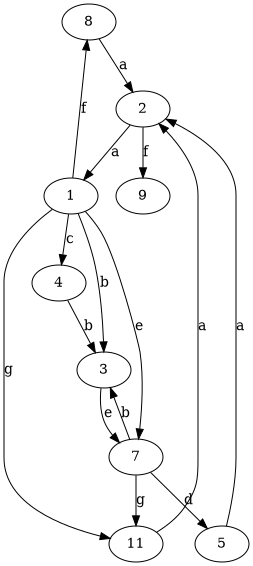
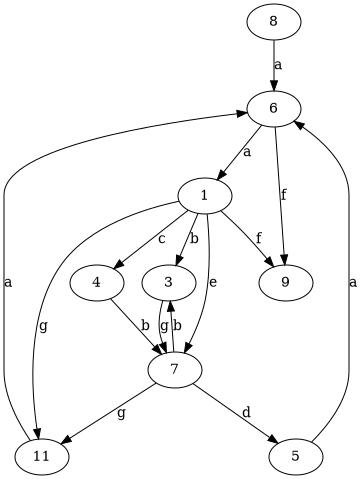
(143, 109) -> (274, 109)
(79, 114) -> (245, 234)
(79, 322) -> (133, 323)
(108, 414) -> (165, 326)
